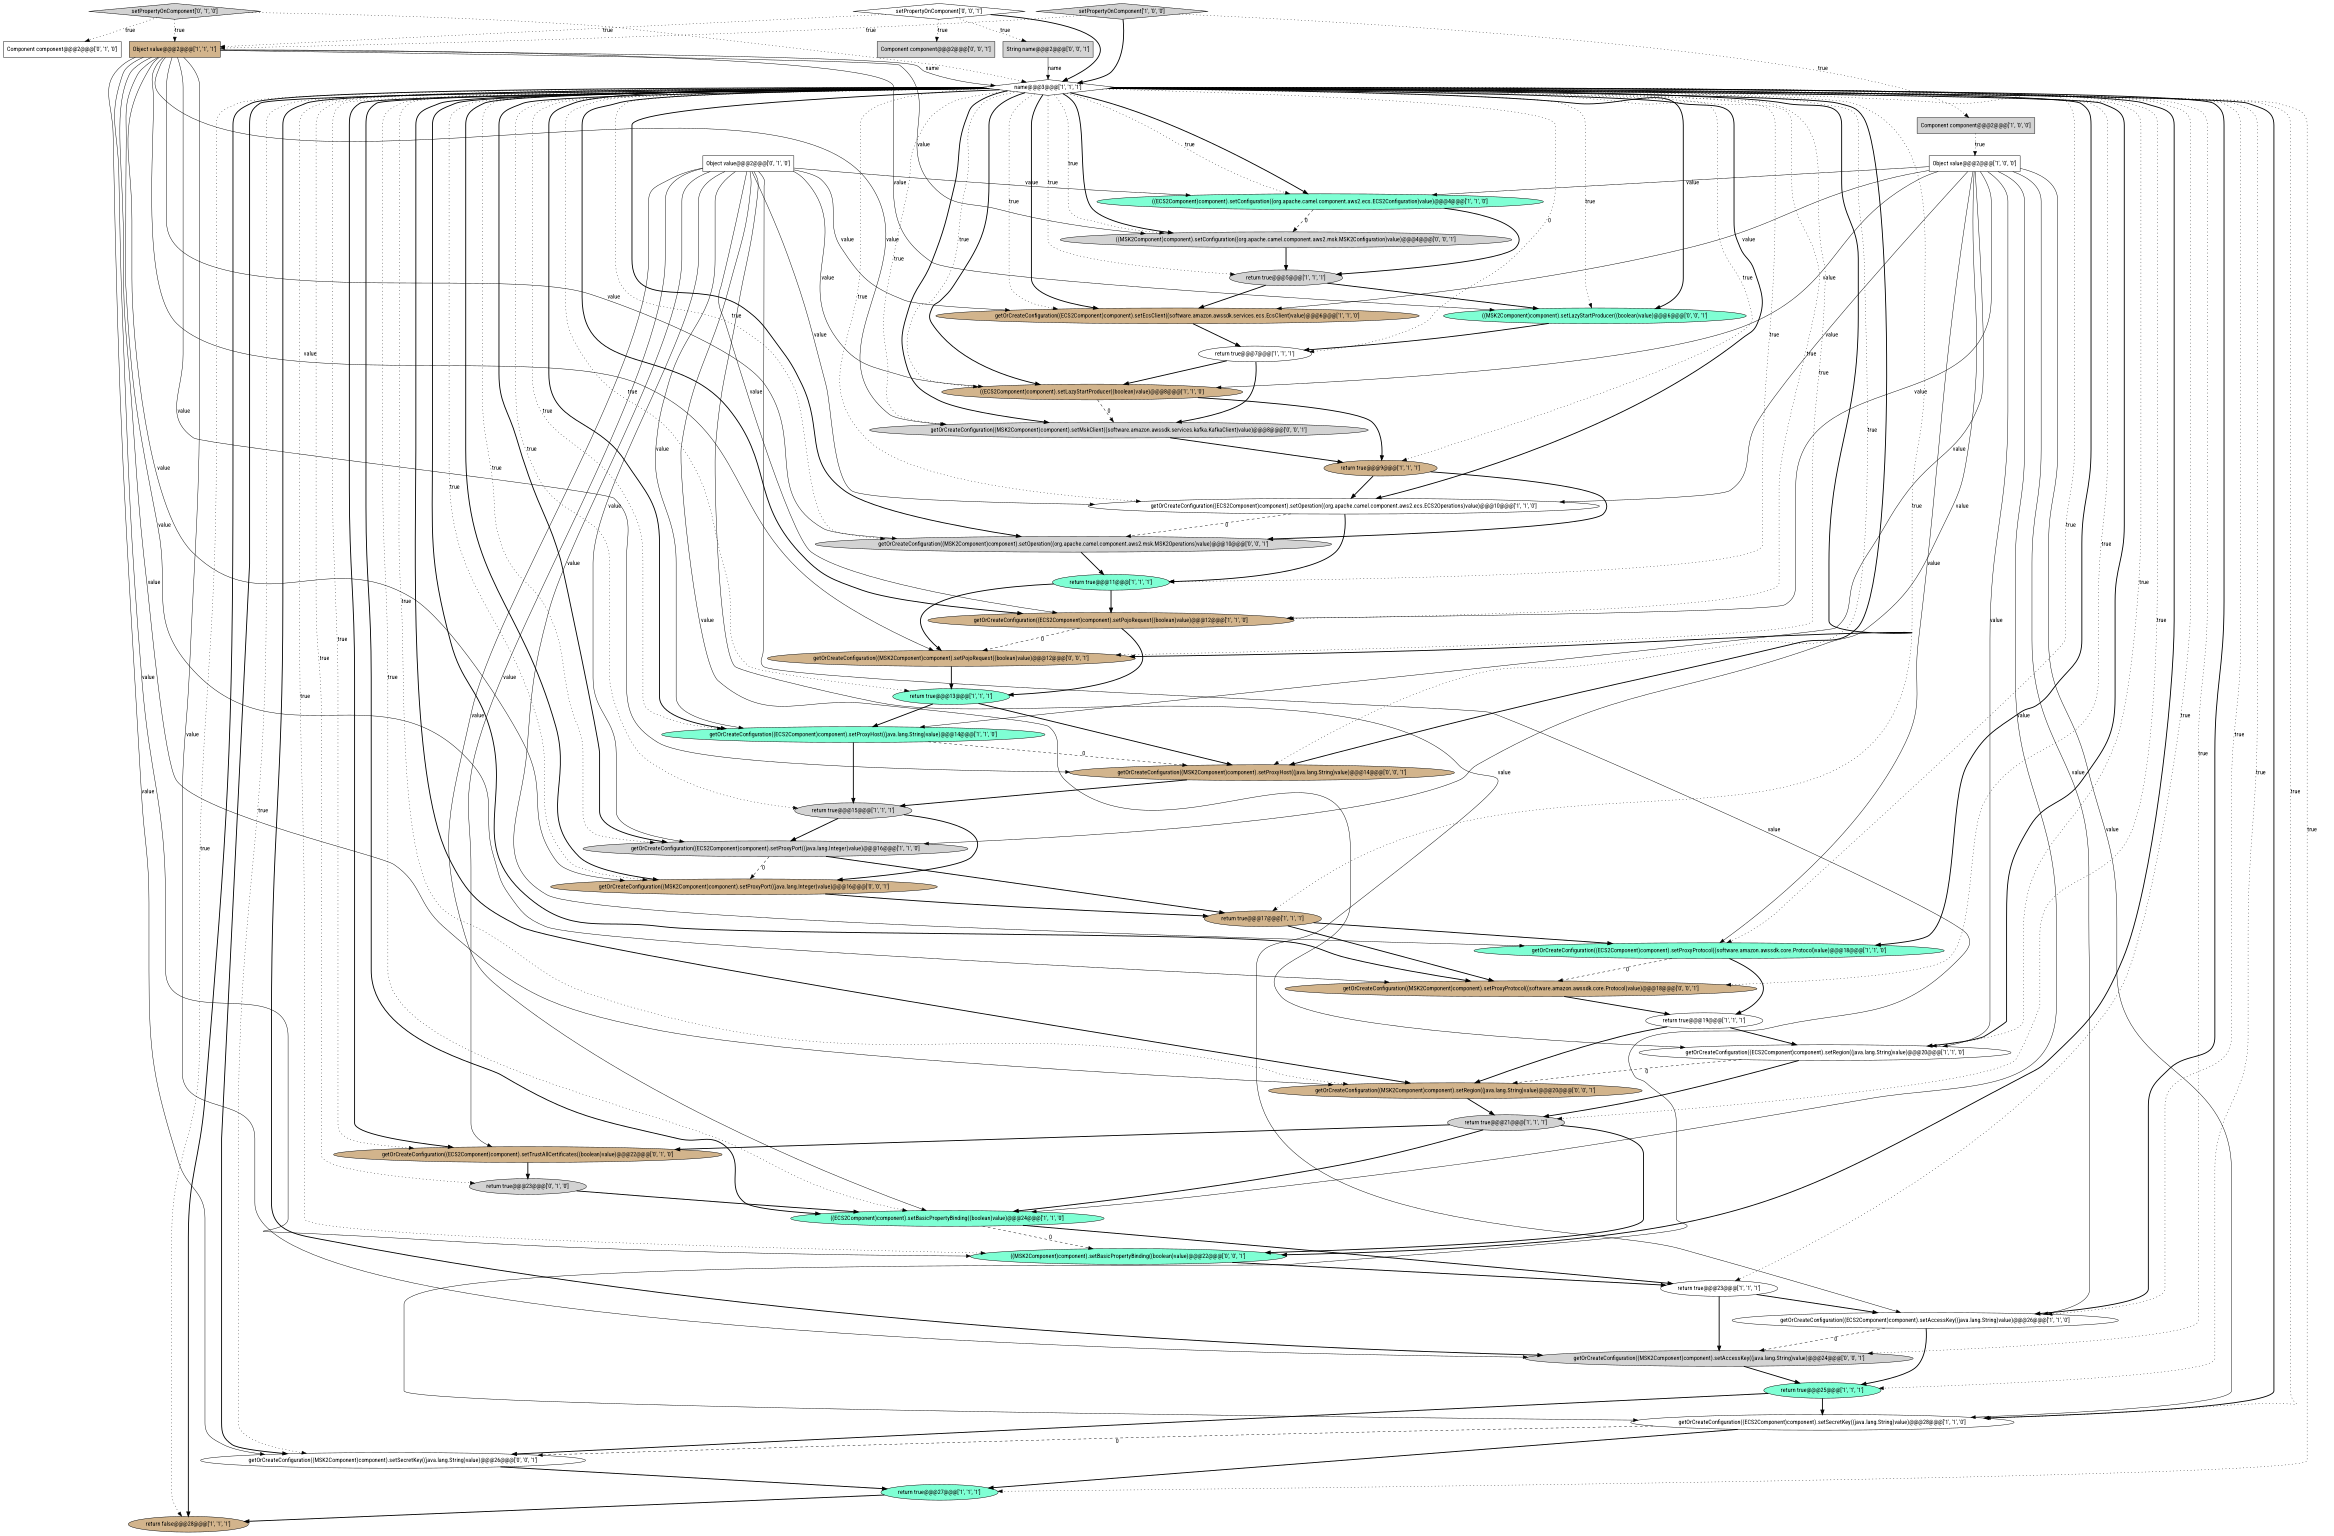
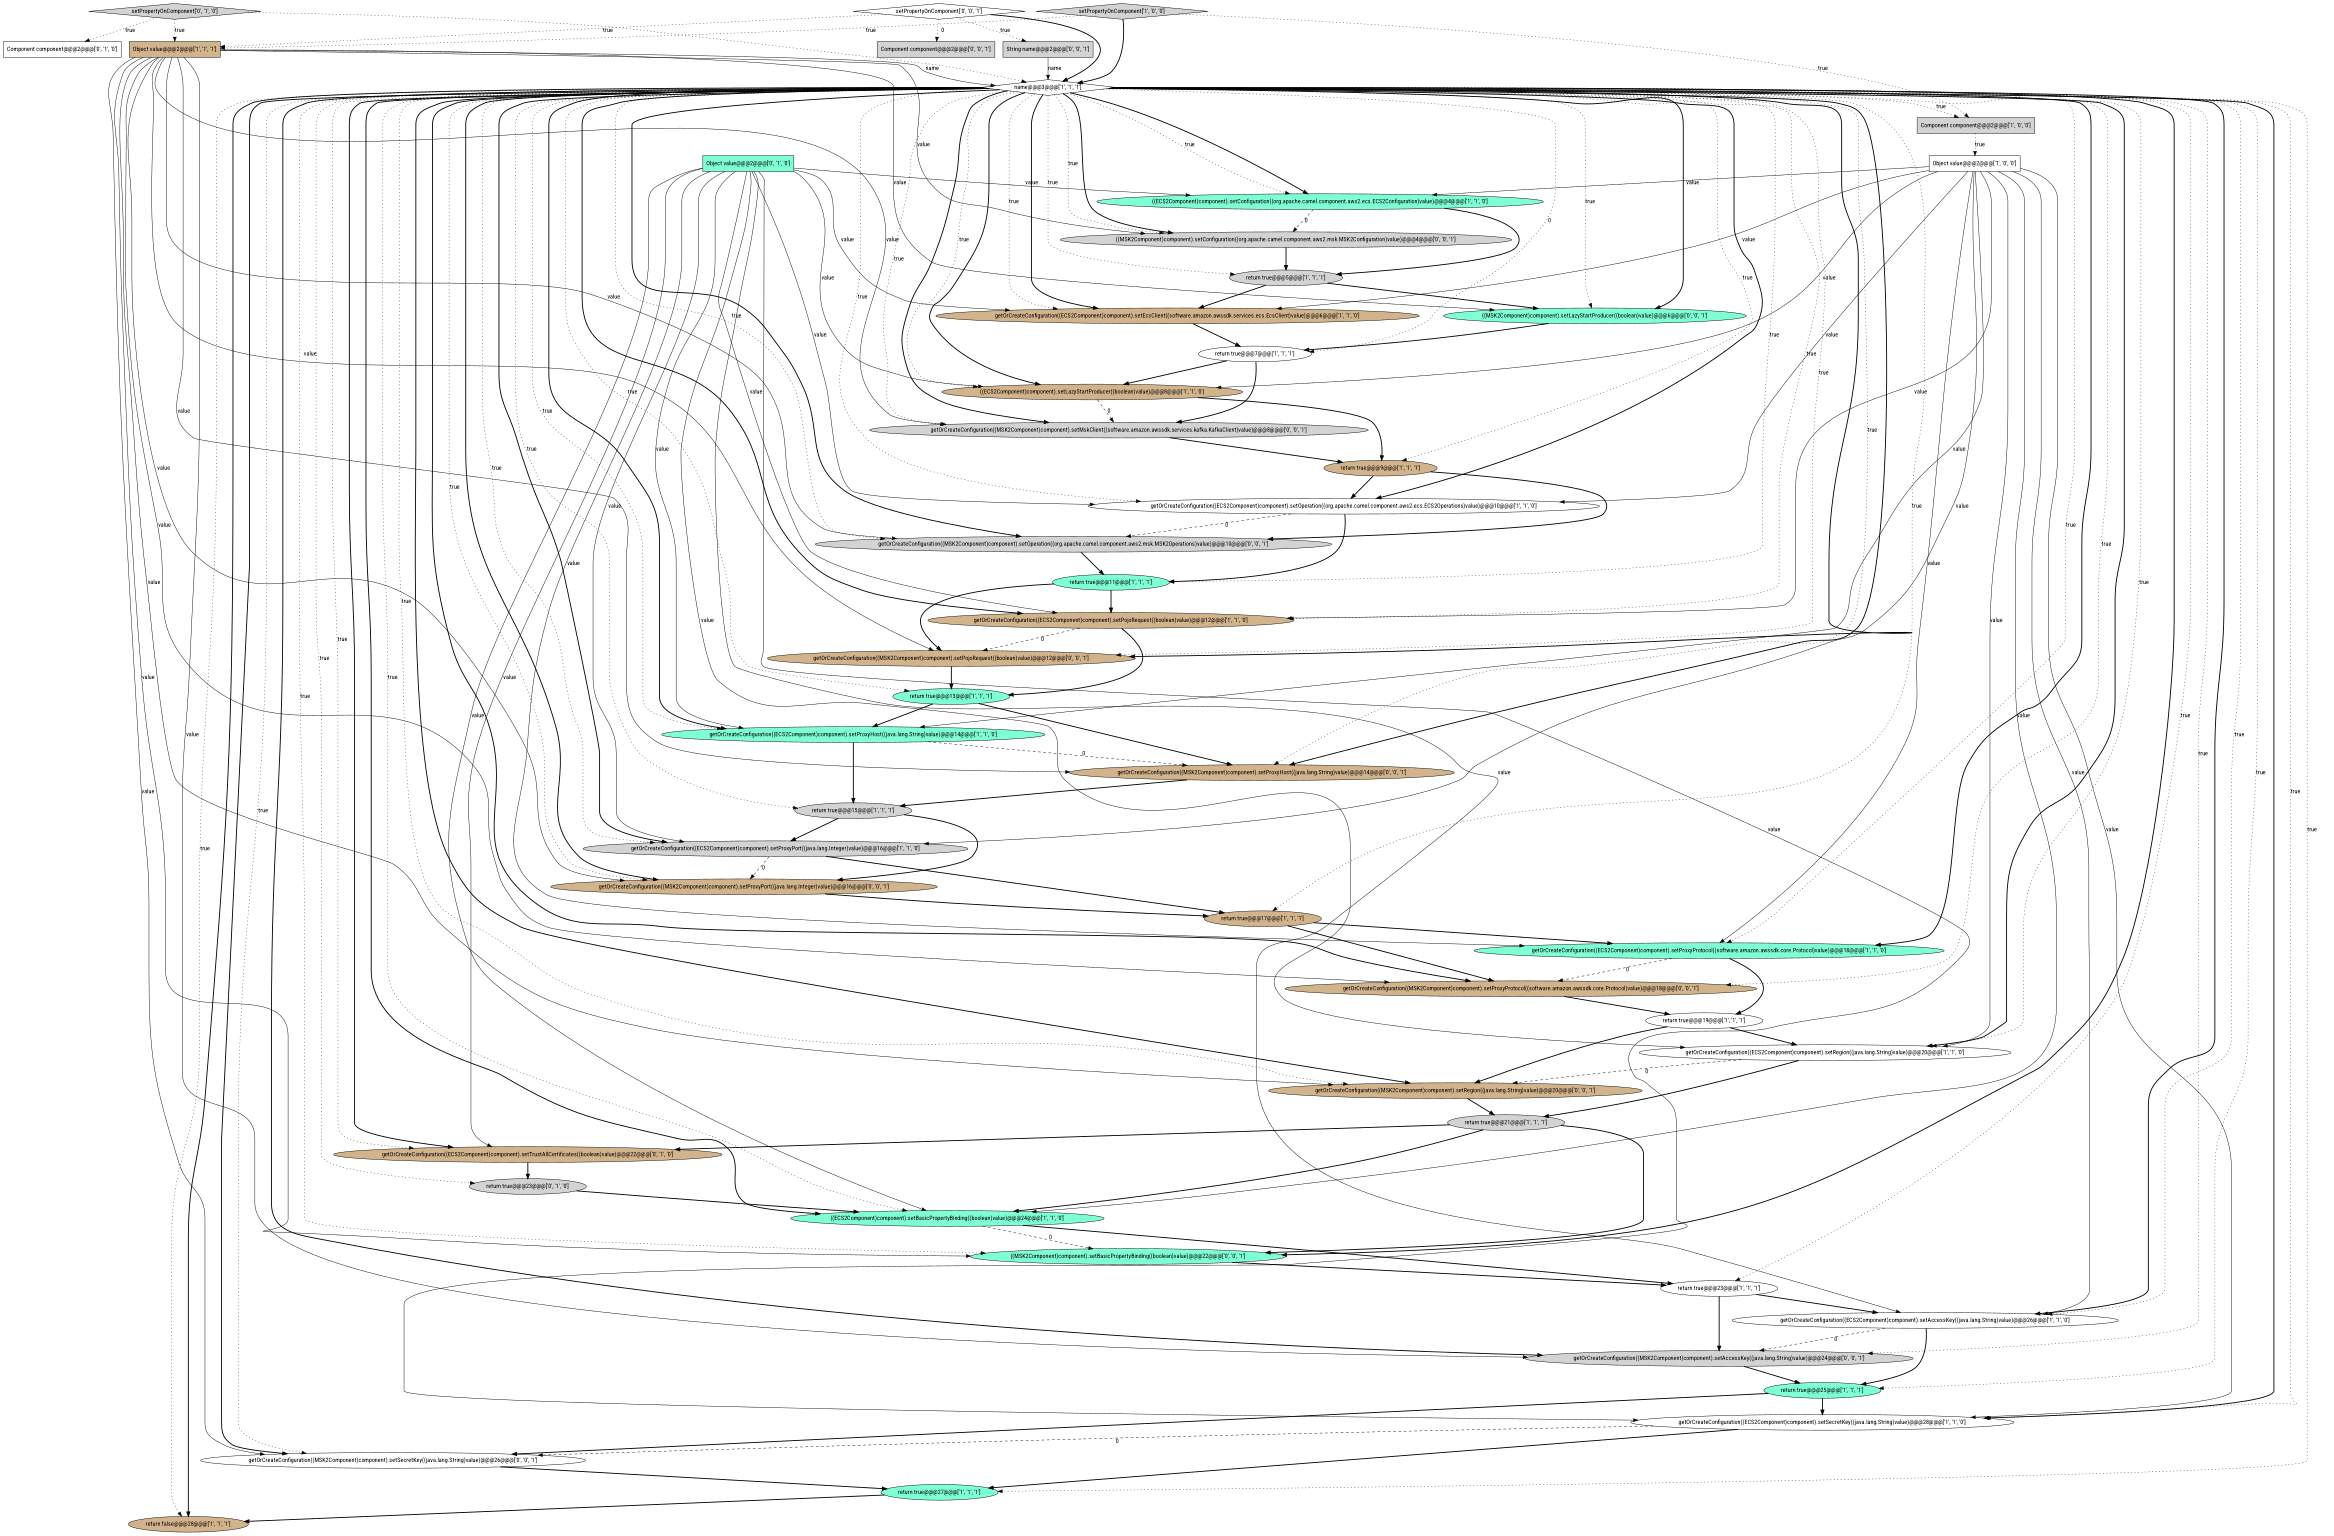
(943, 30) -> (943, 30)
(748, 164) -> (748, 164)
(2158, 319) -> (1535, 90)
